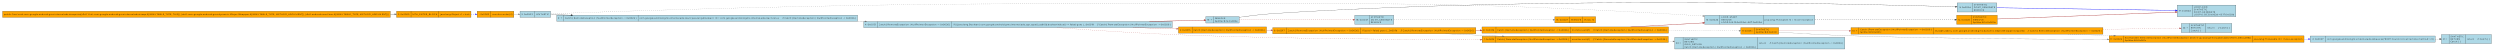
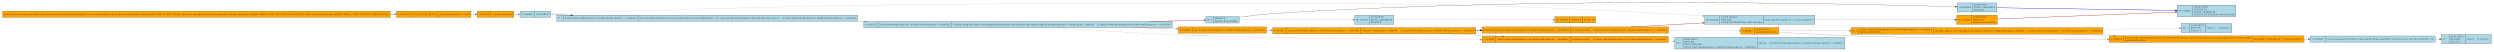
(1478, 30) -> (1478, 30)
